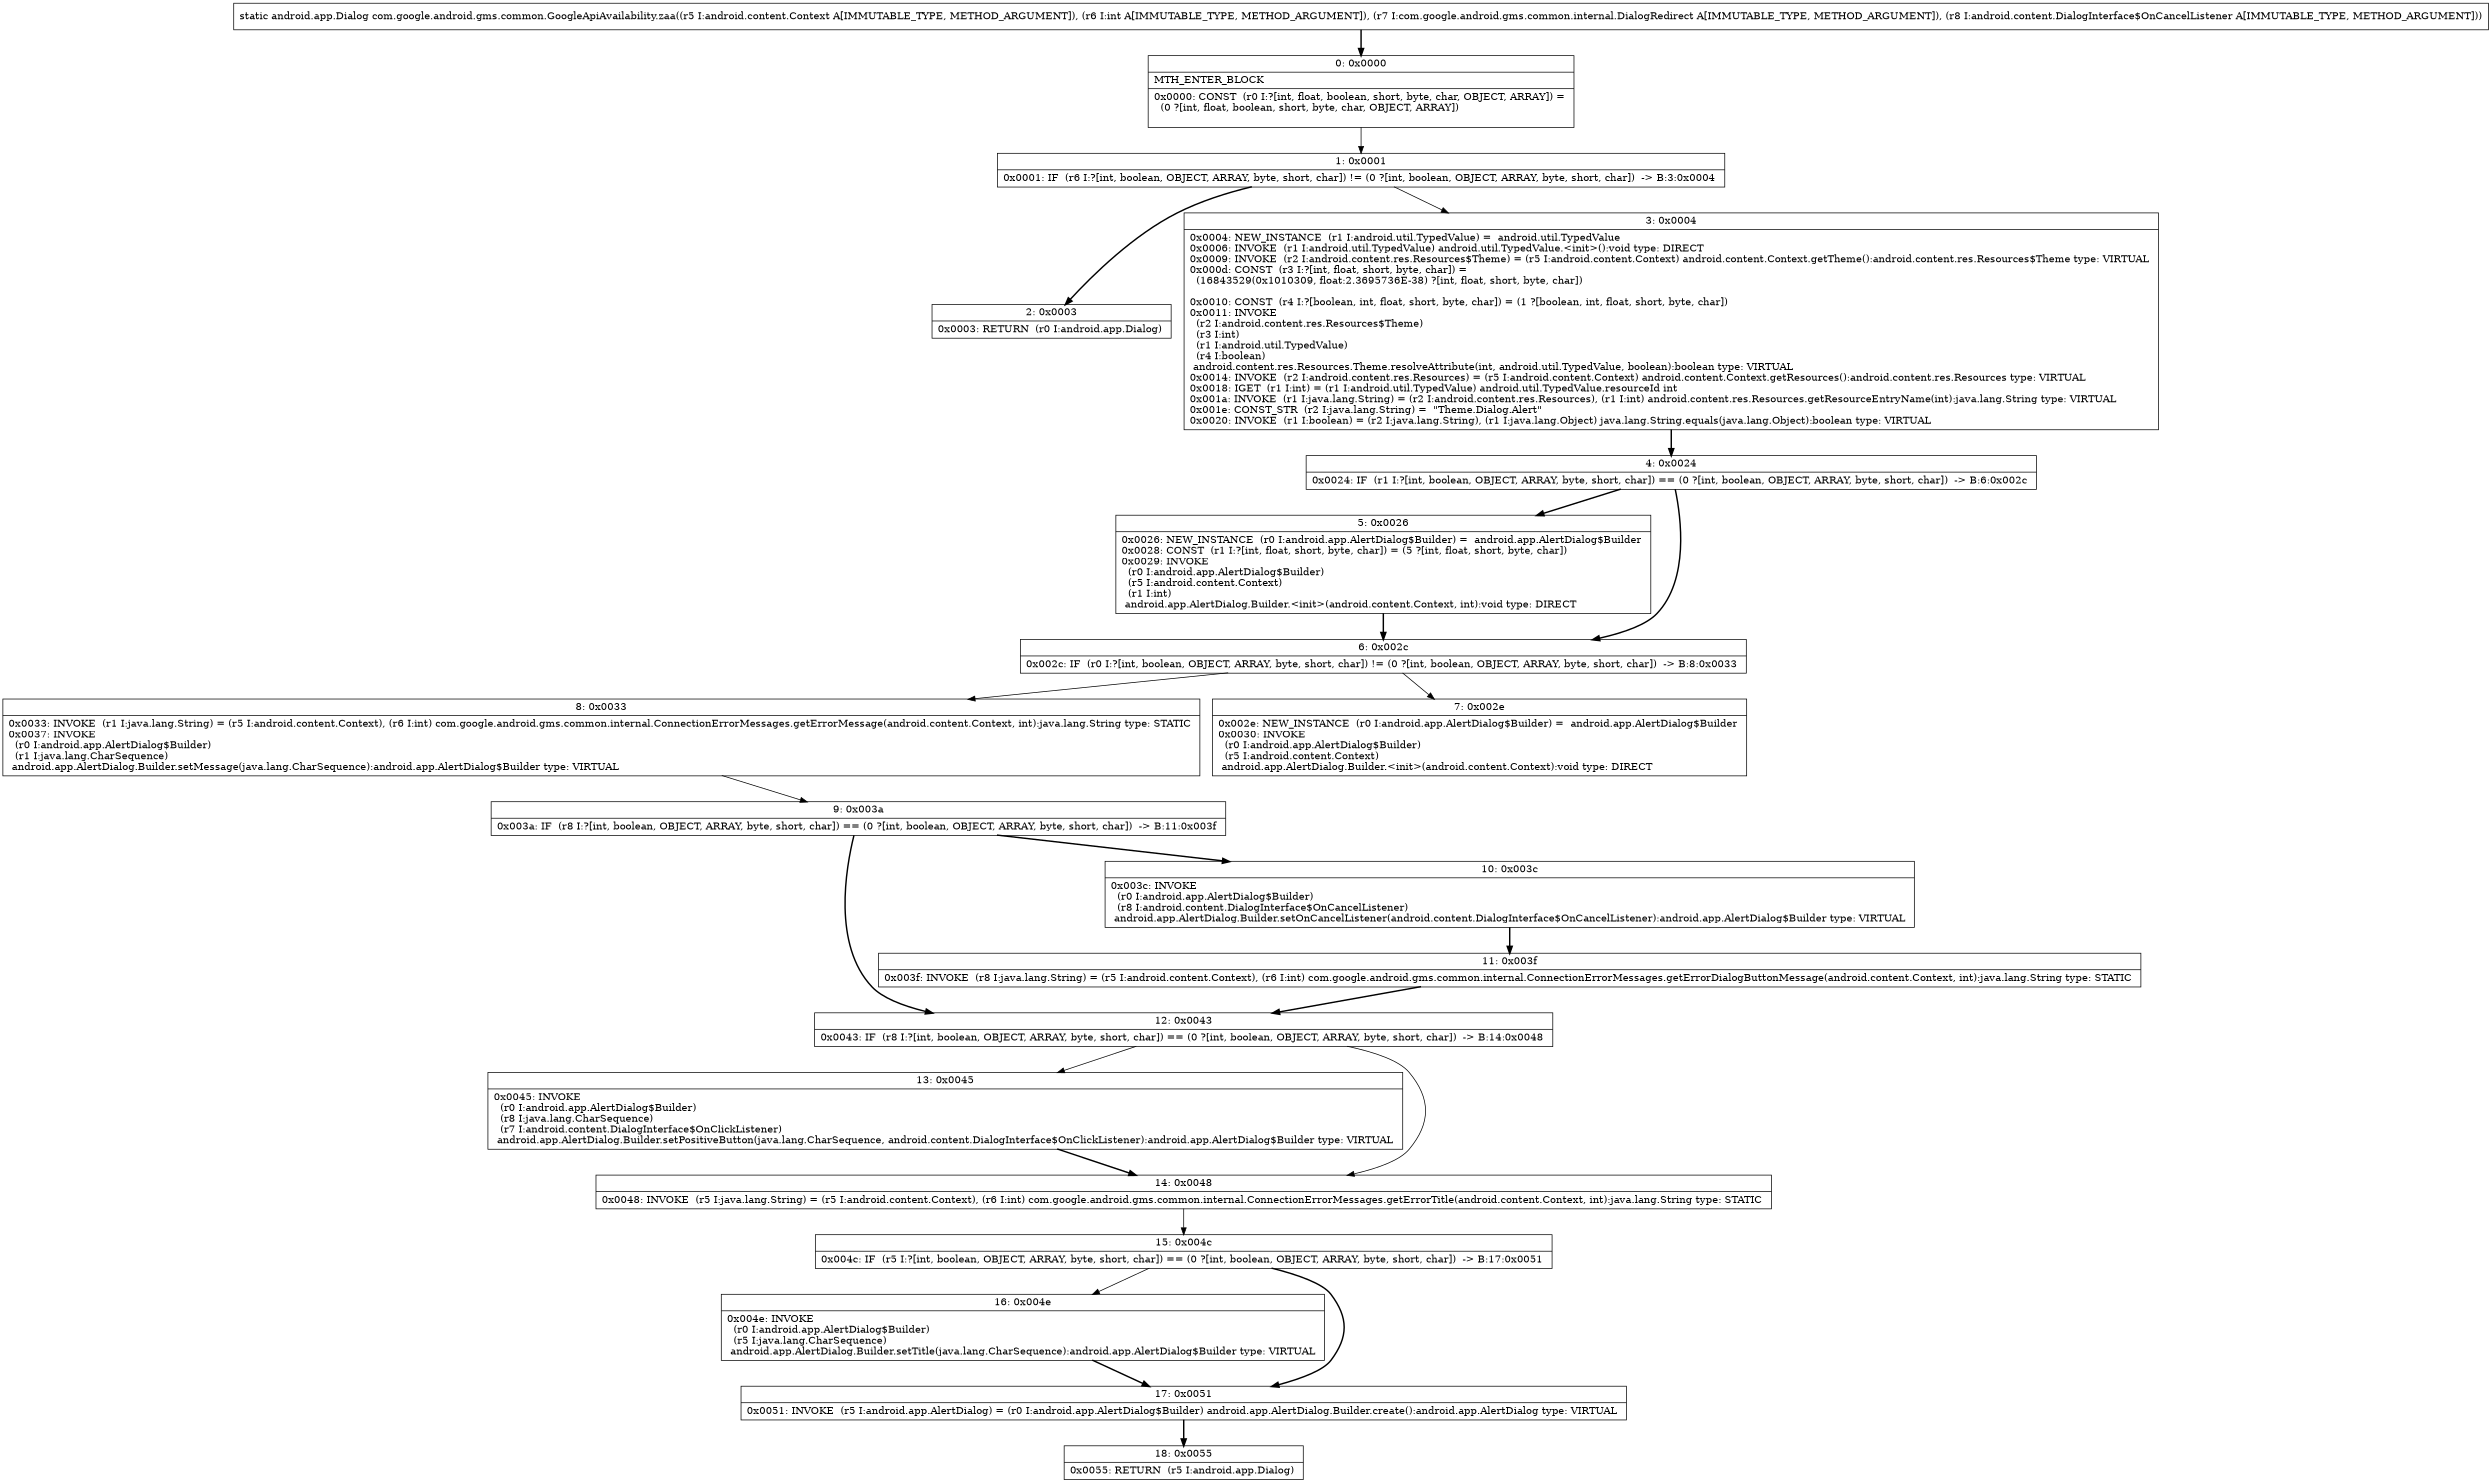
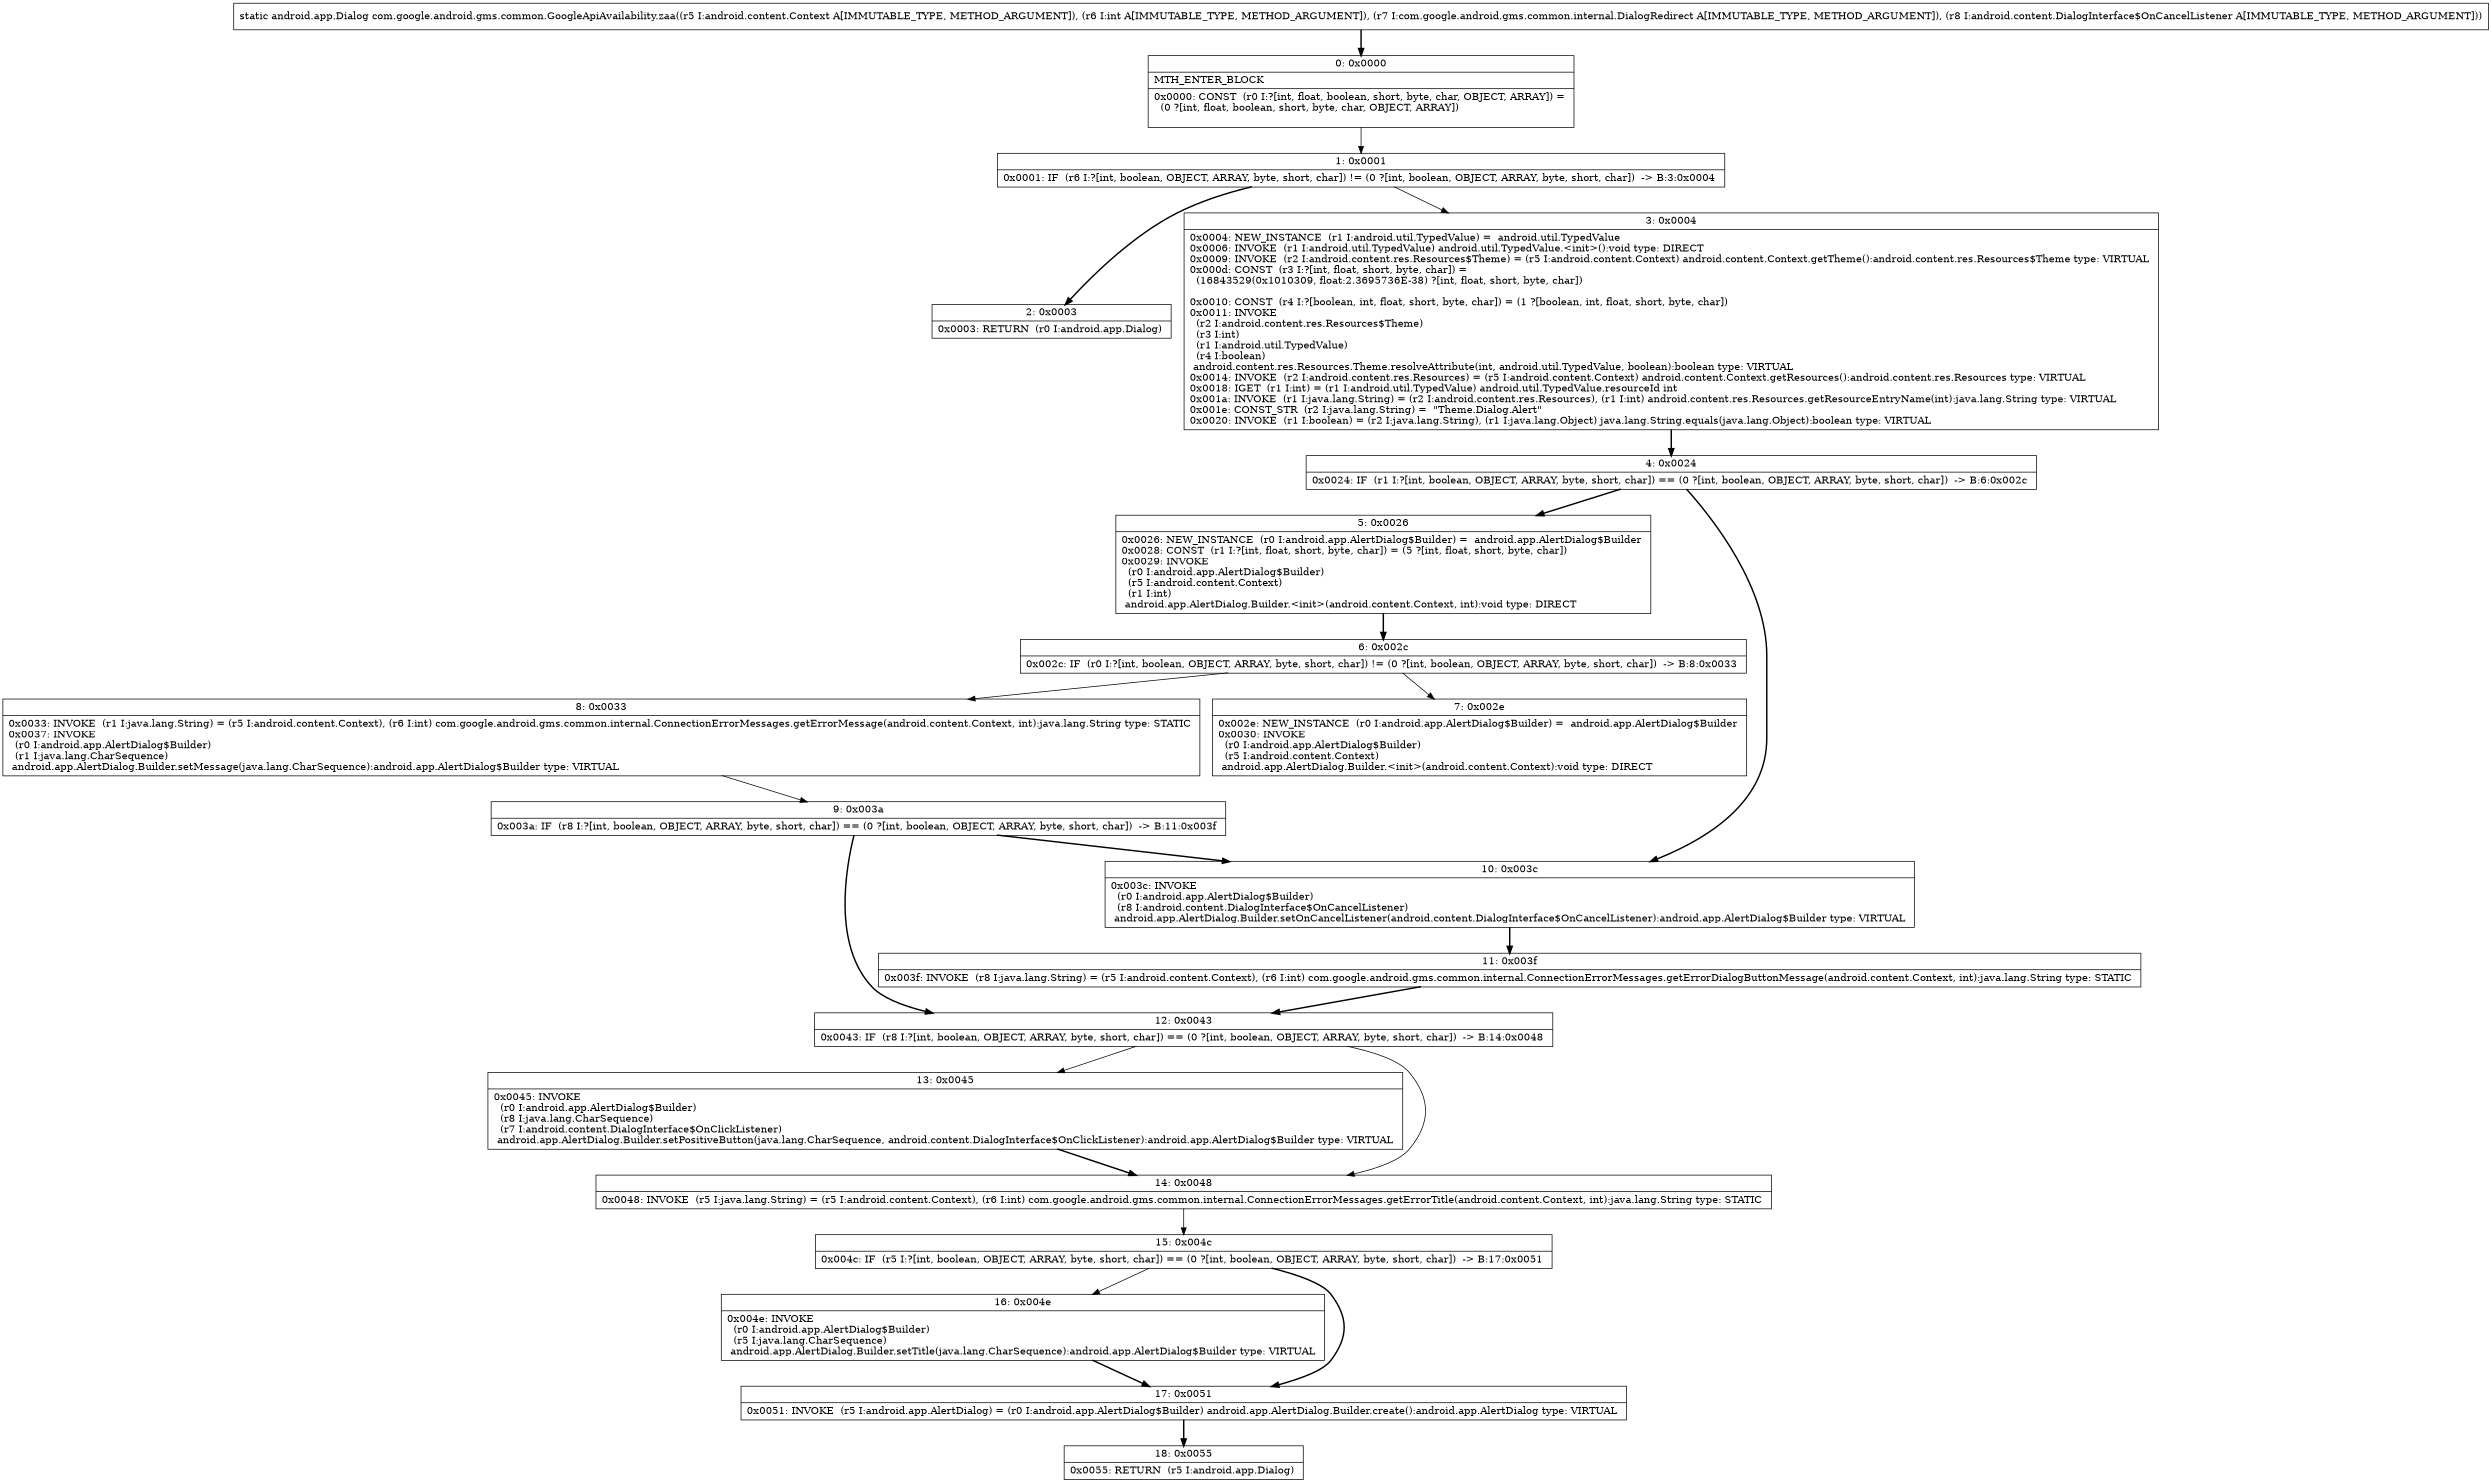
(1674, 585) -> (1767, 689)
